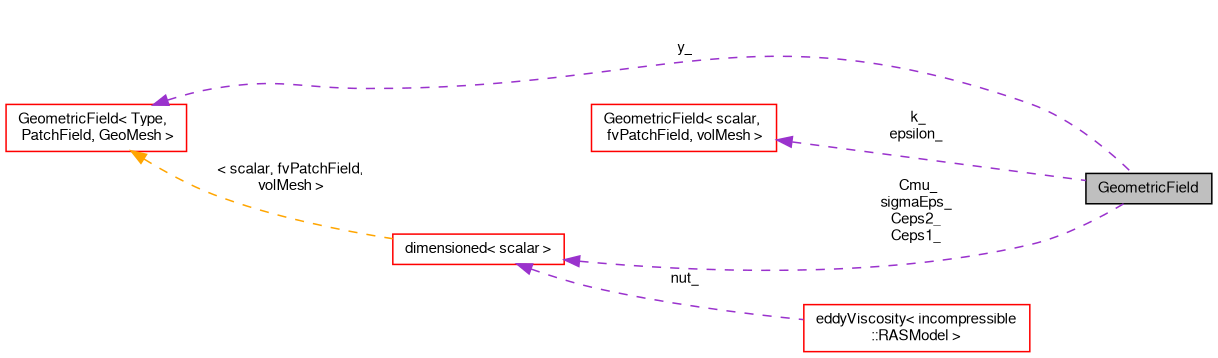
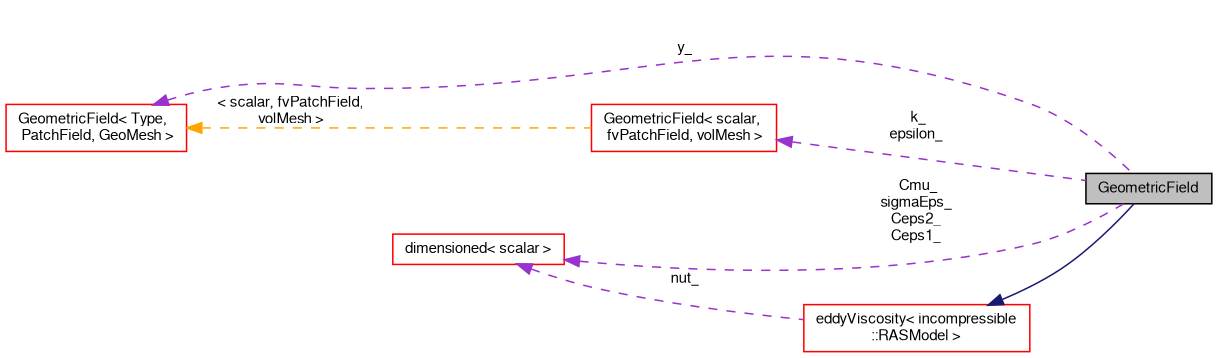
(264, 211) -> (397, 128)
none -> (1074, 260)
